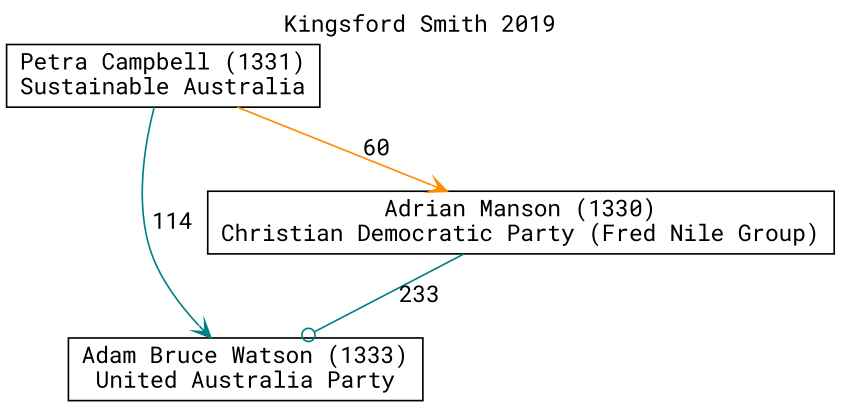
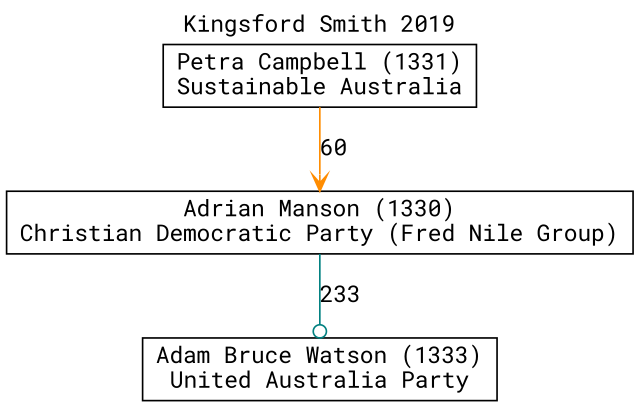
(145, 224) -> none
